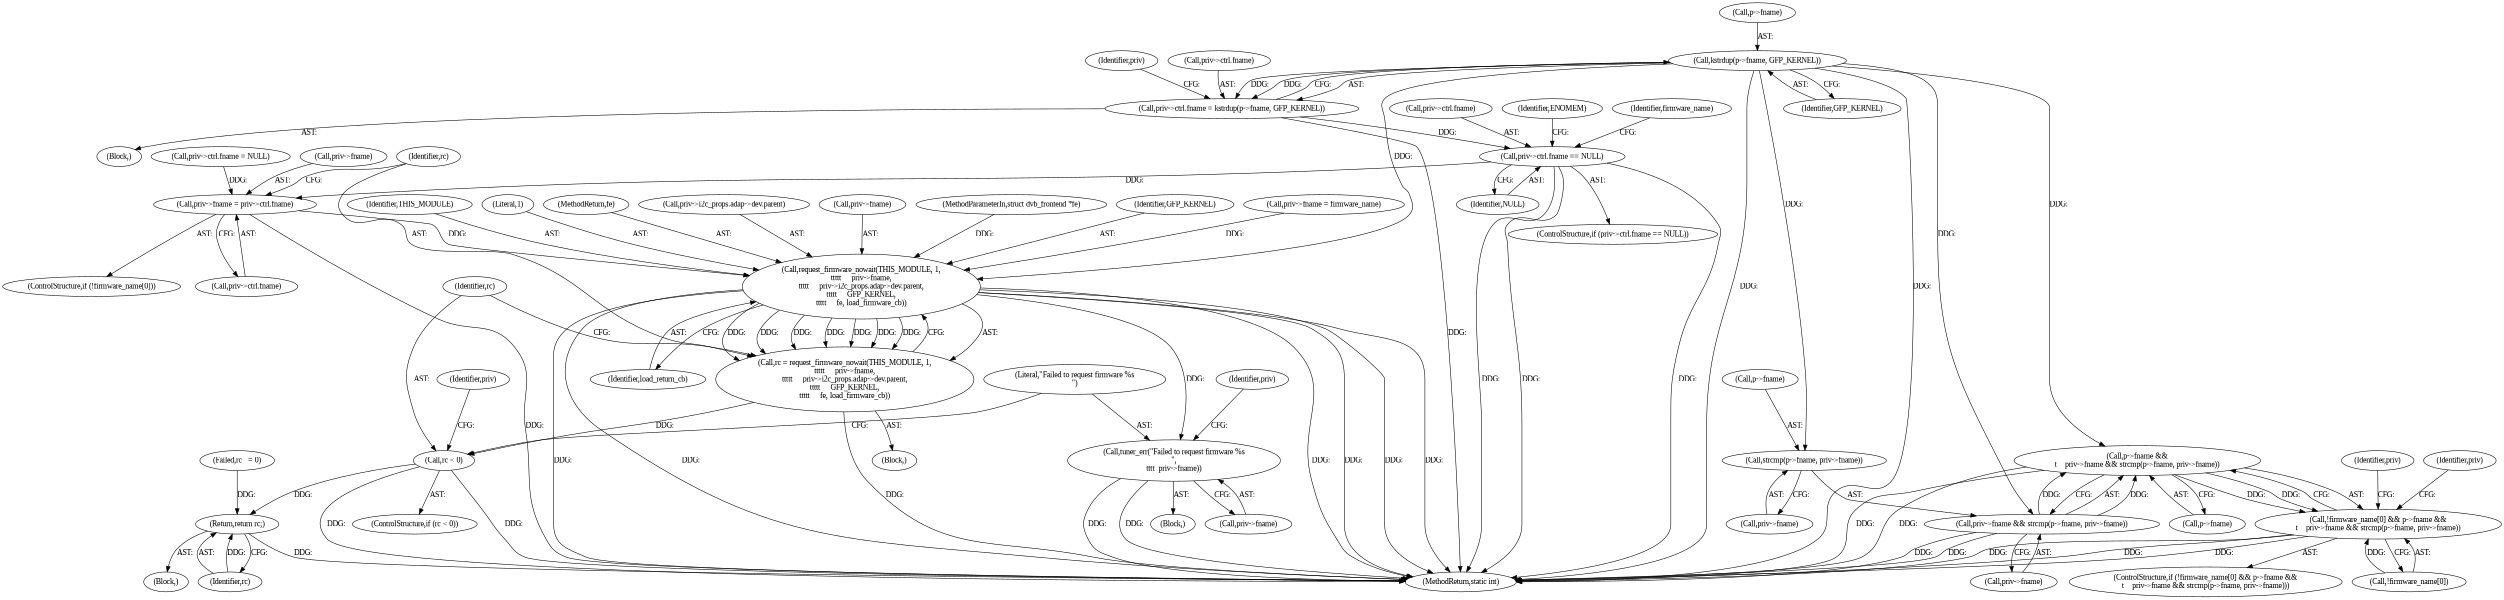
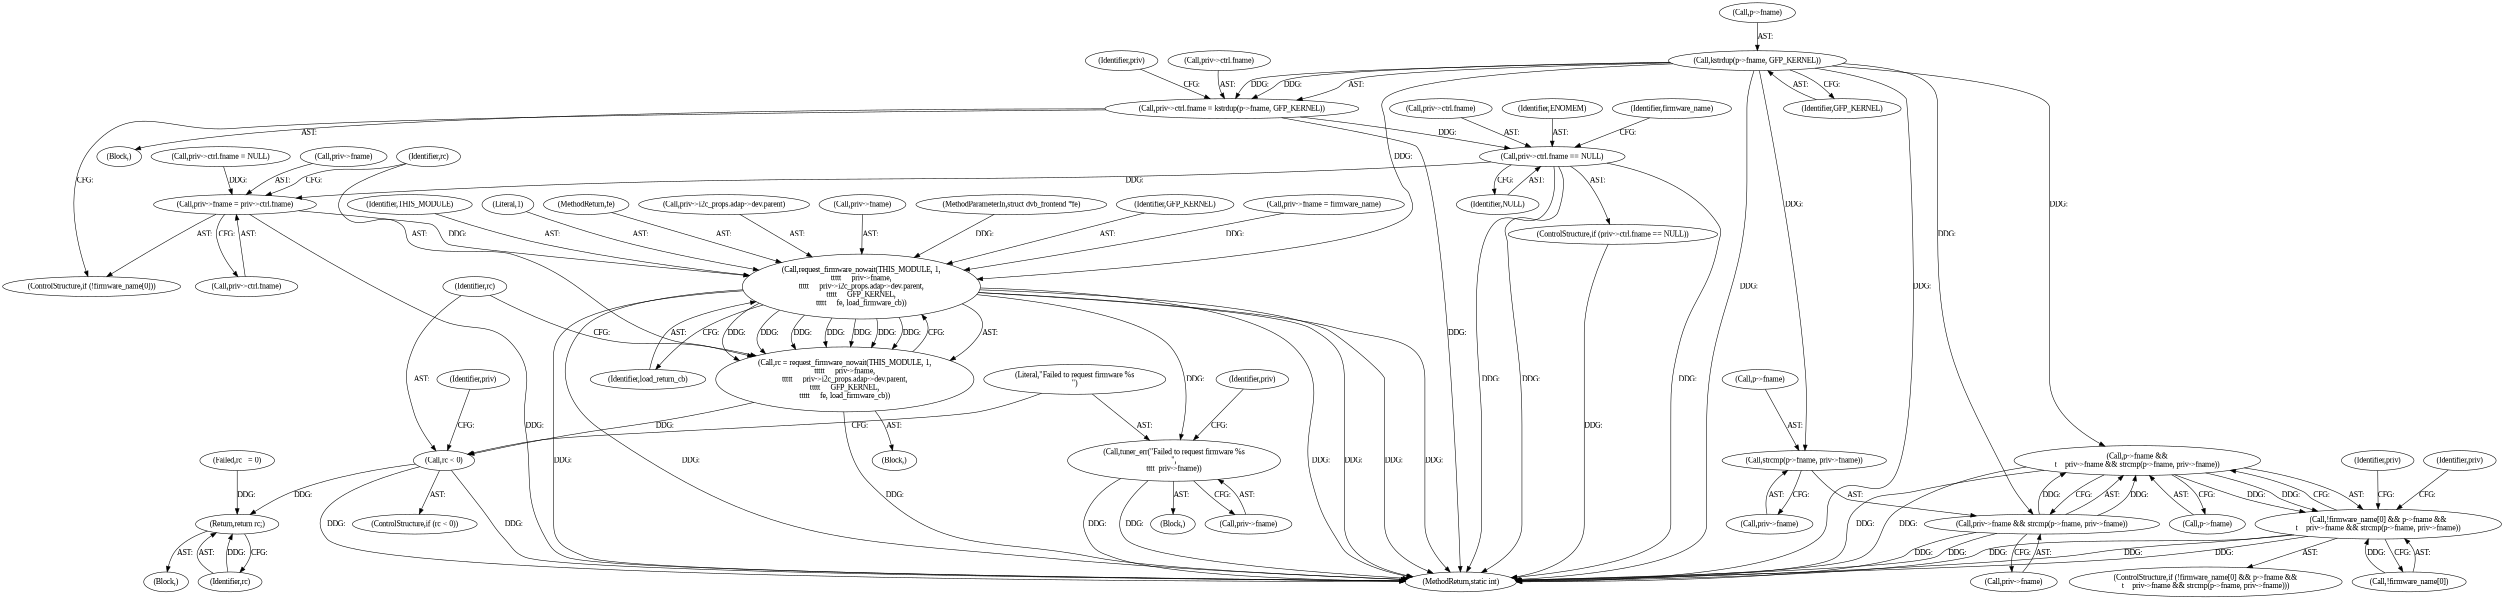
(1467, 67) -> (328, 123)
(1562, 133) -> (1562, 133)
(532, 569) -> (1584, 429)
